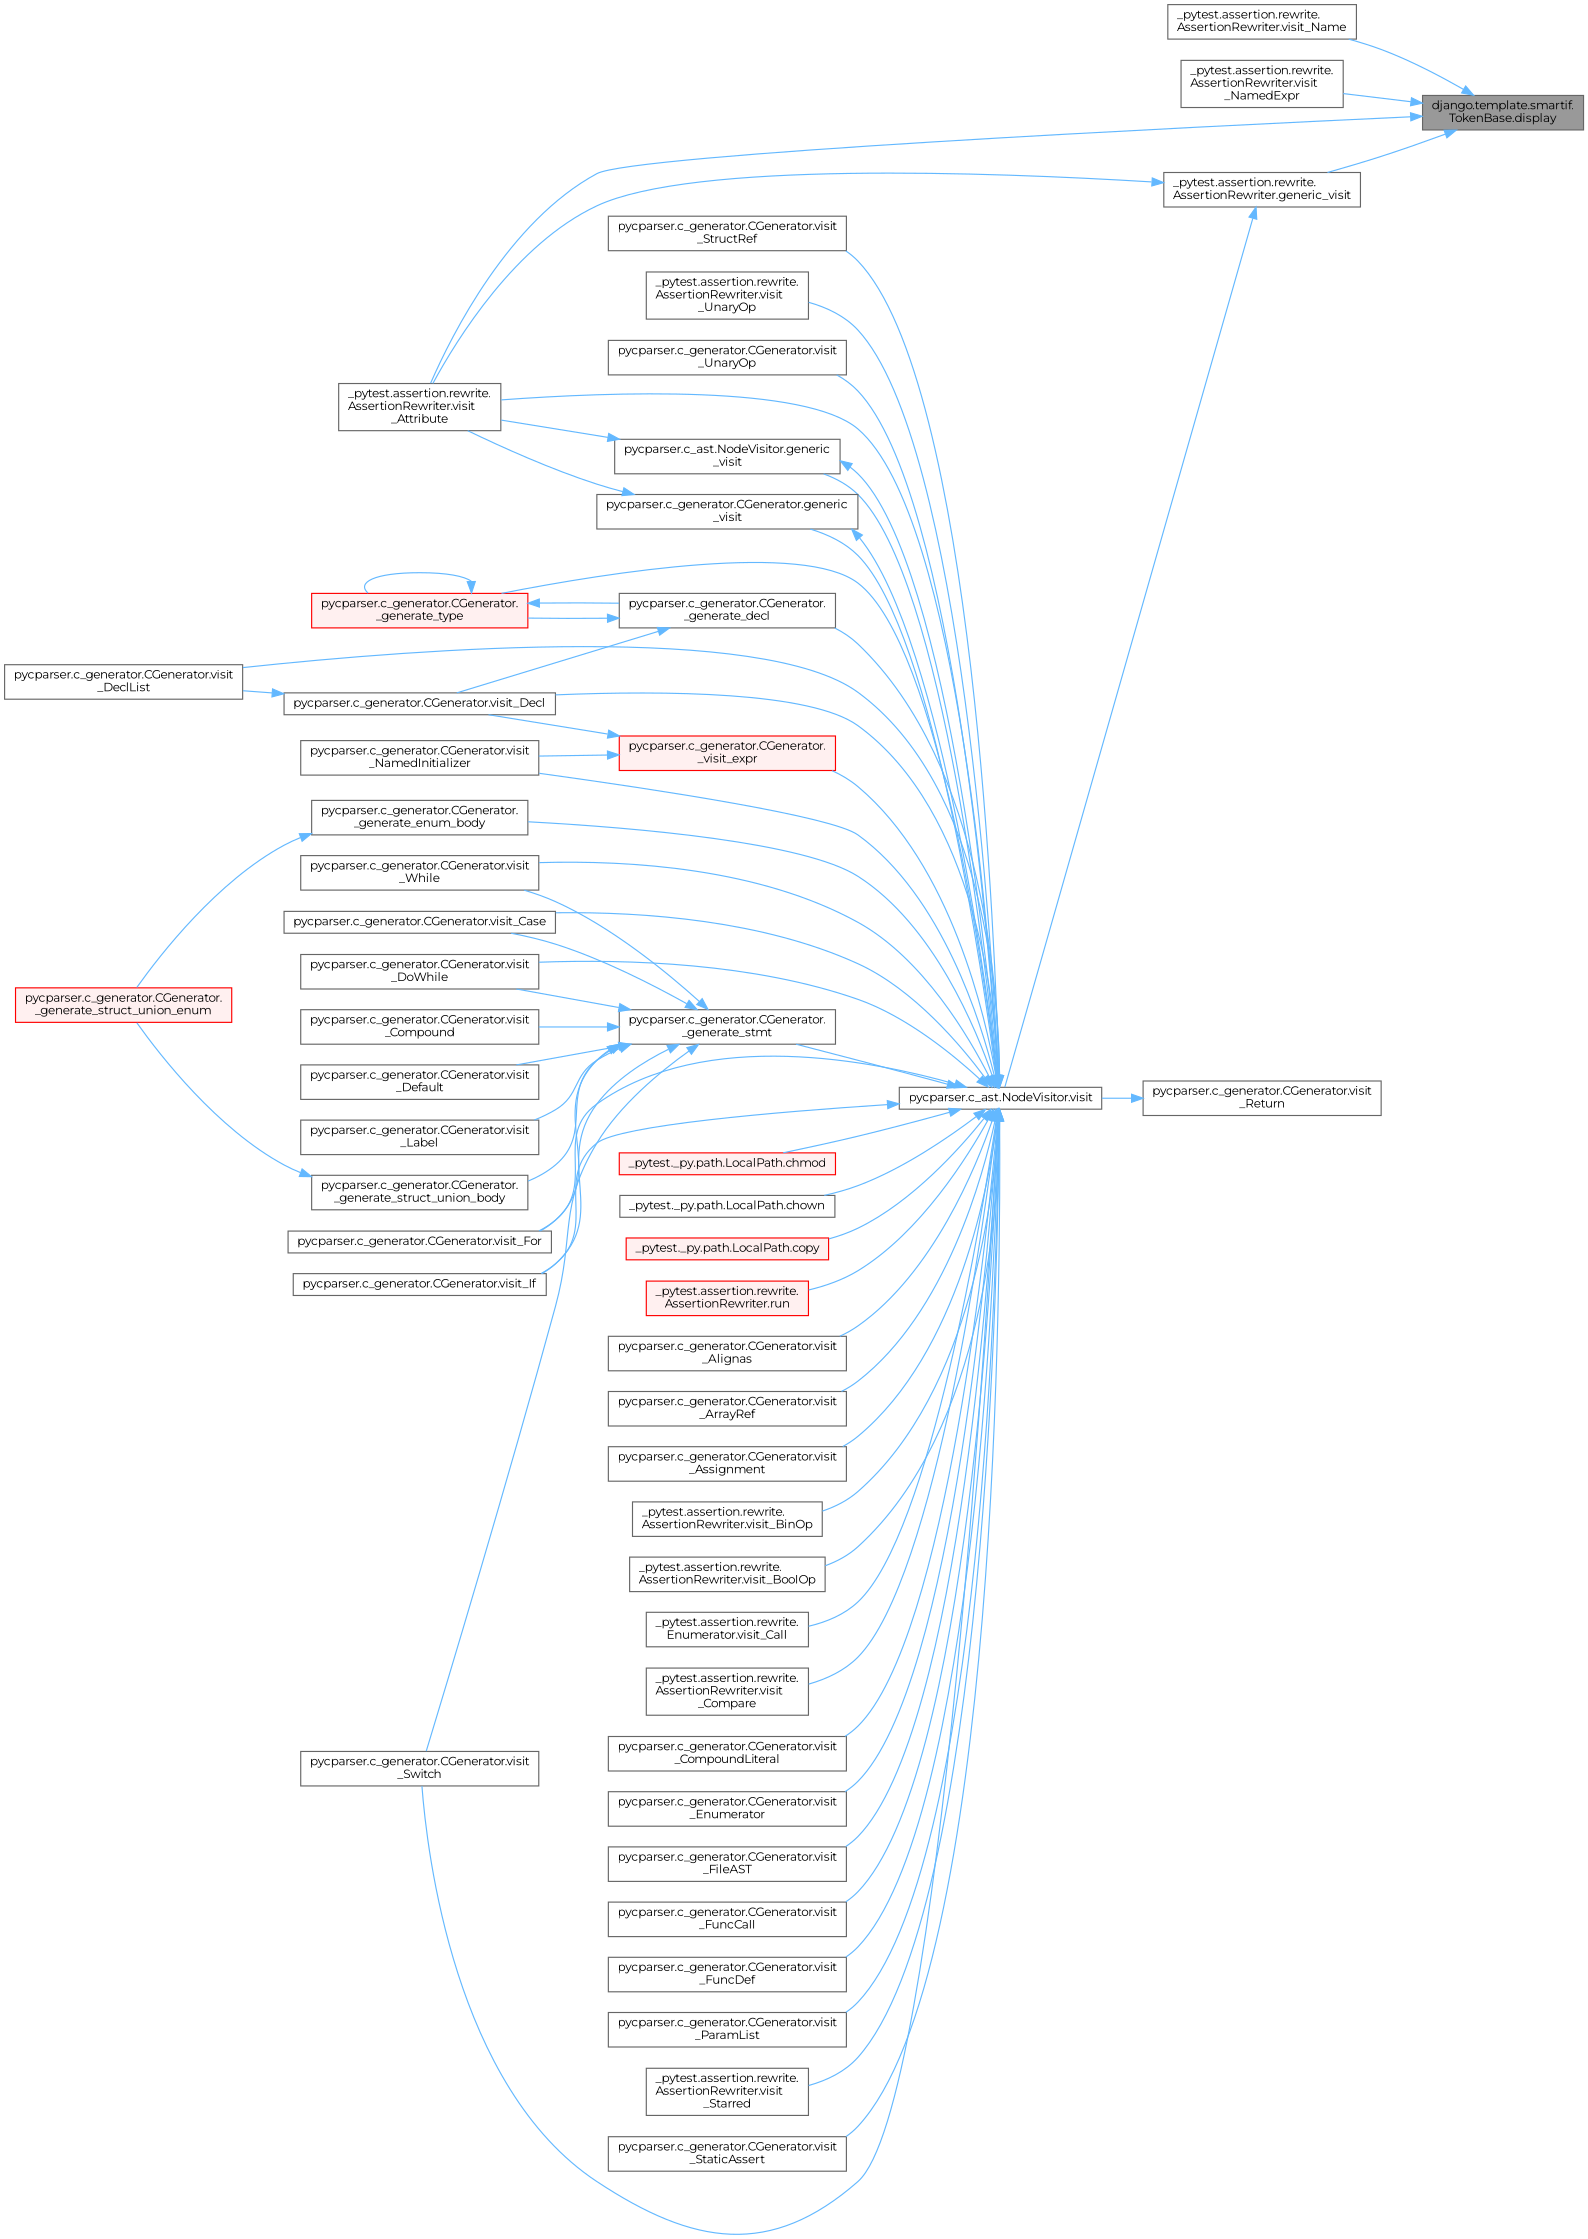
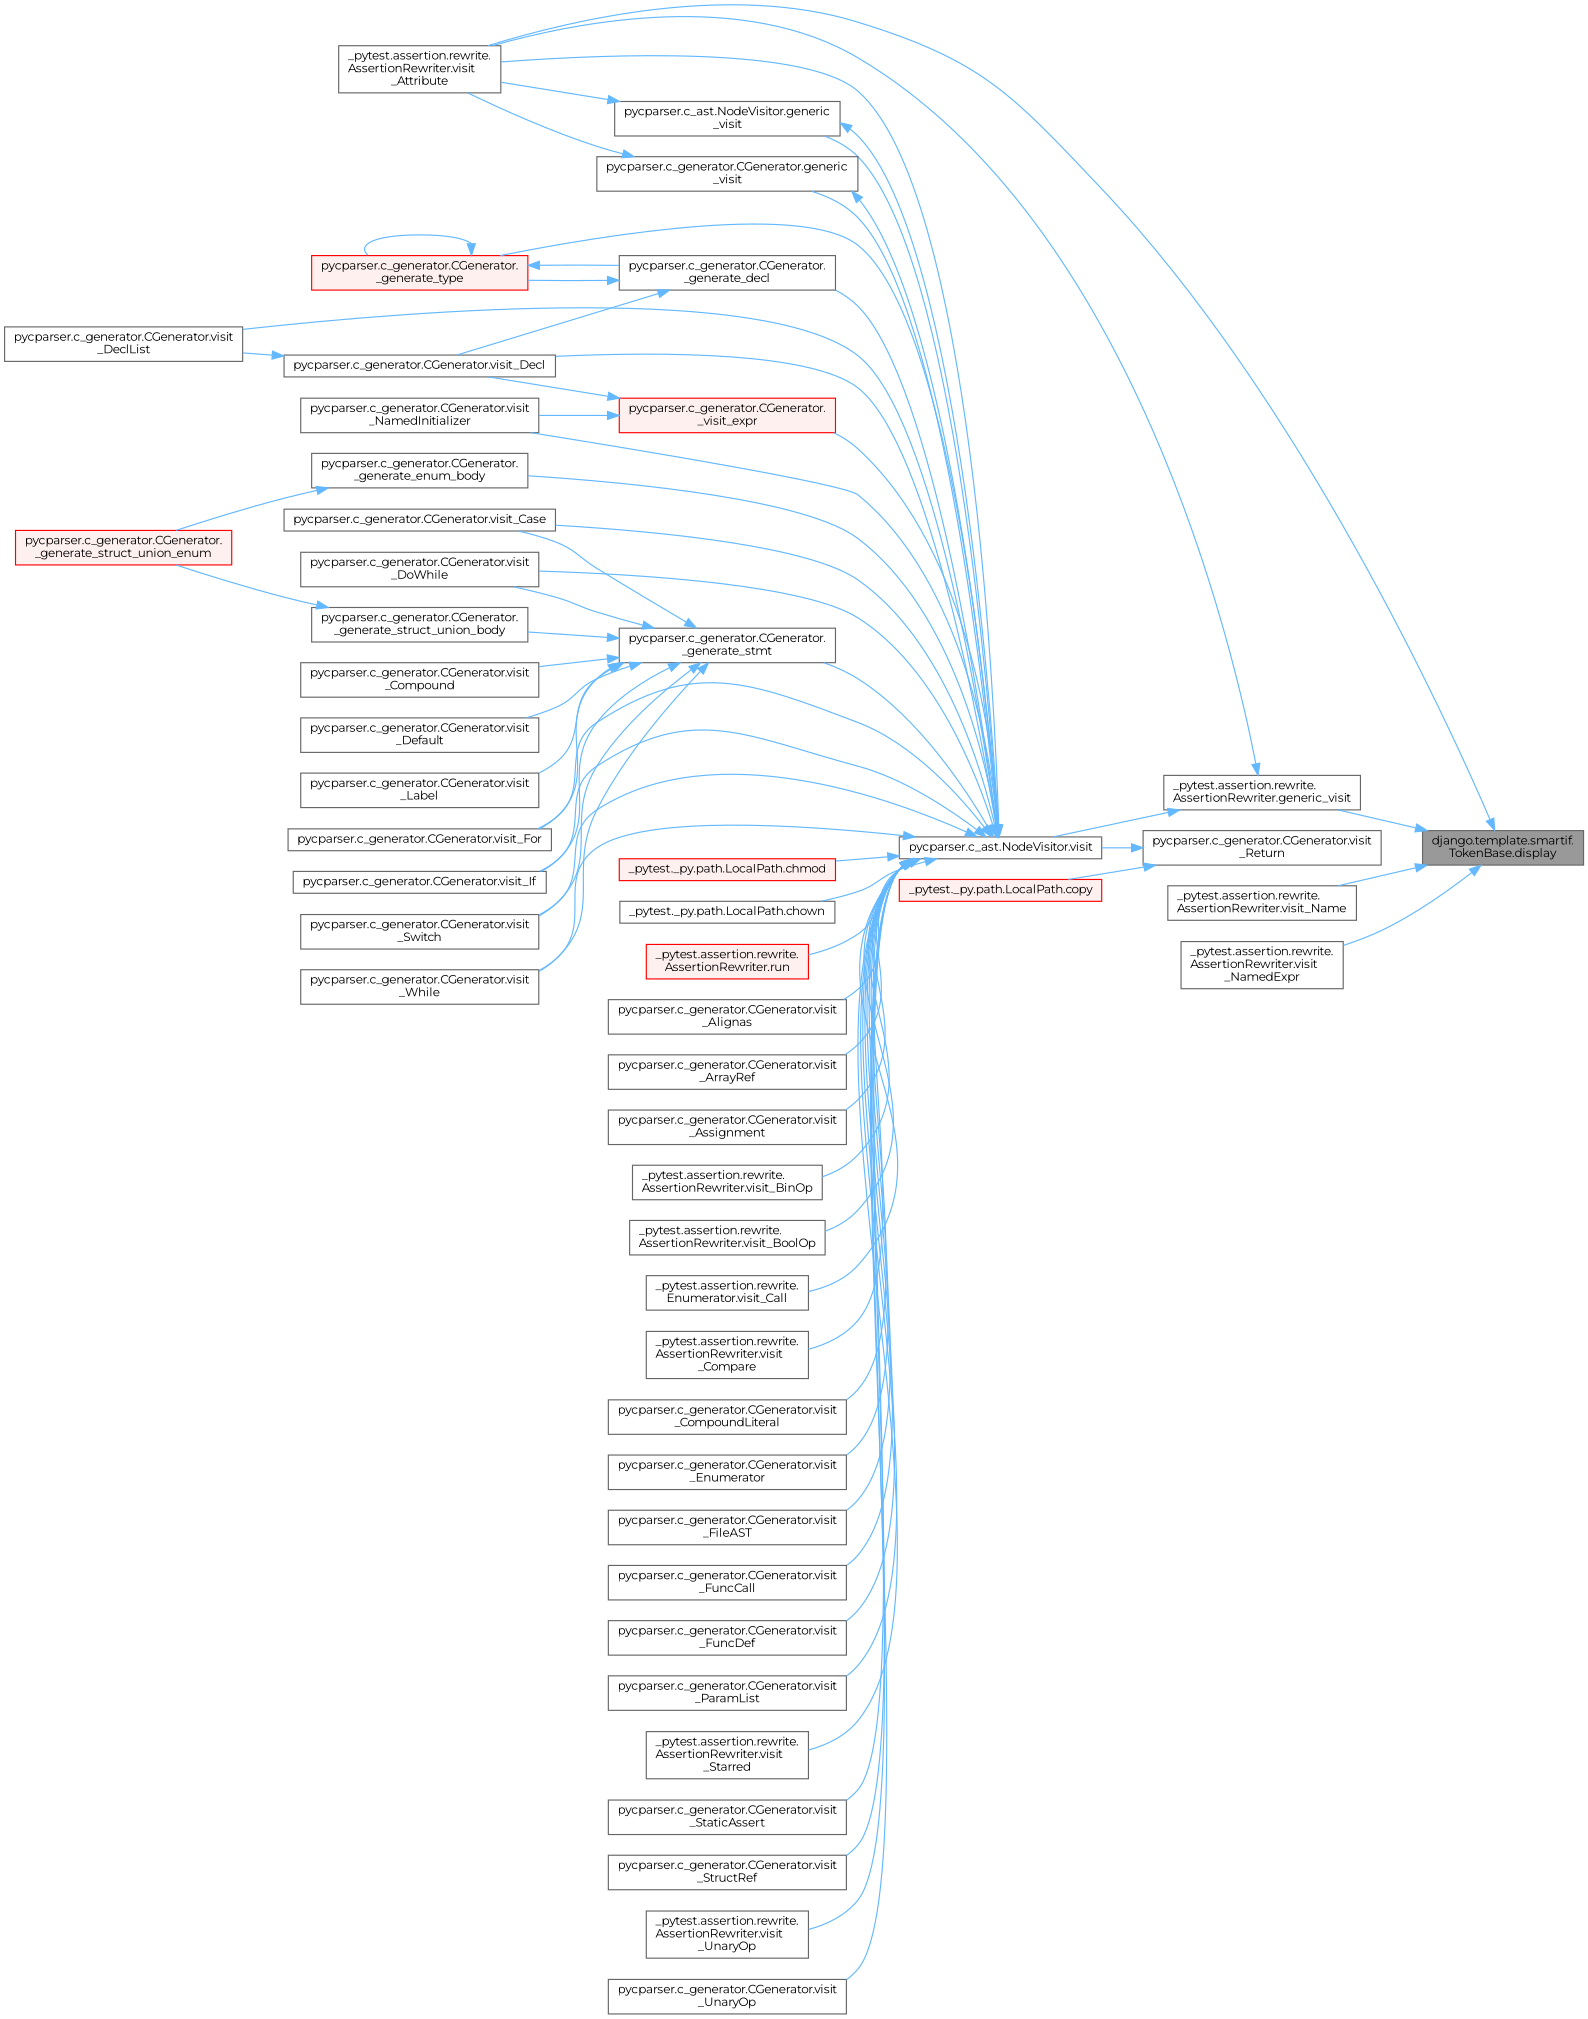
(915, 1190) -> (1106, 873)
